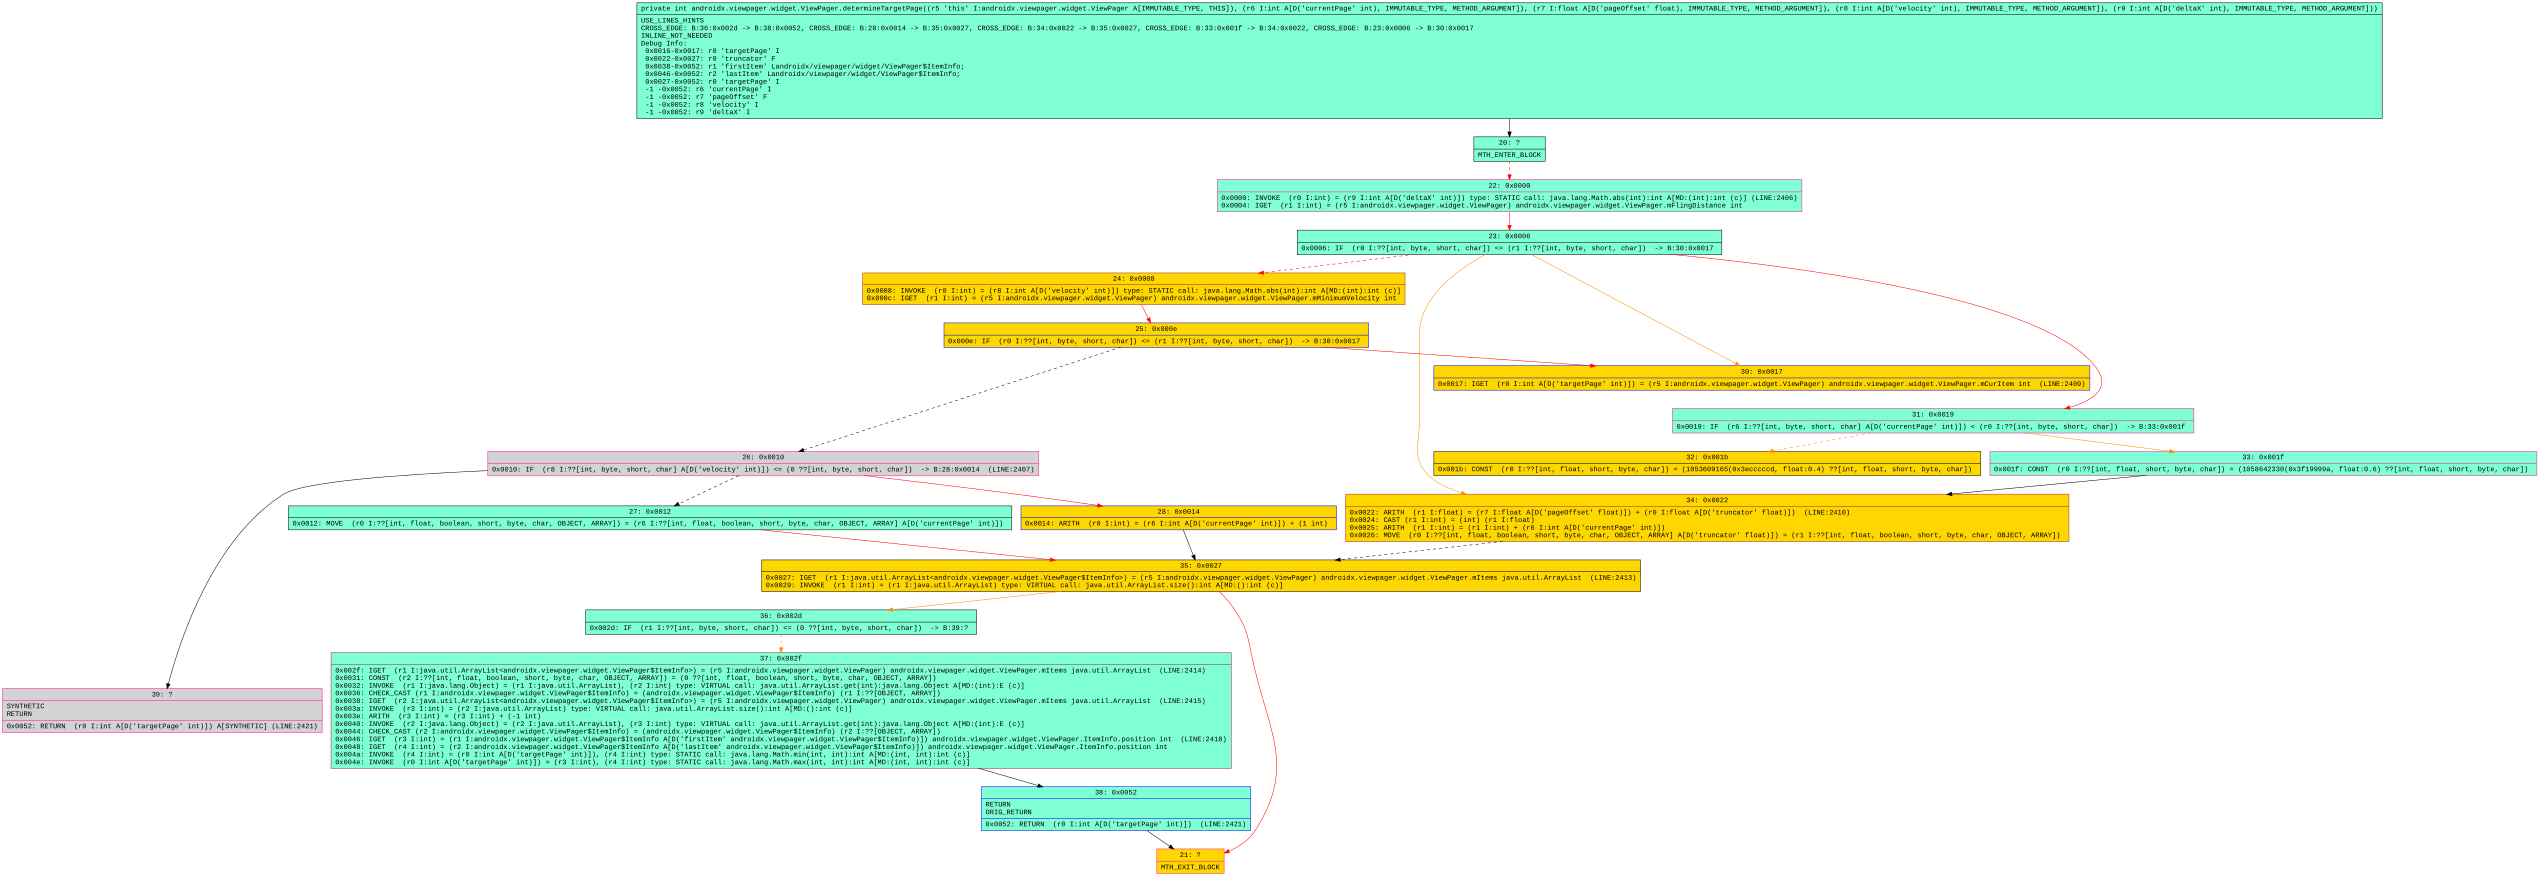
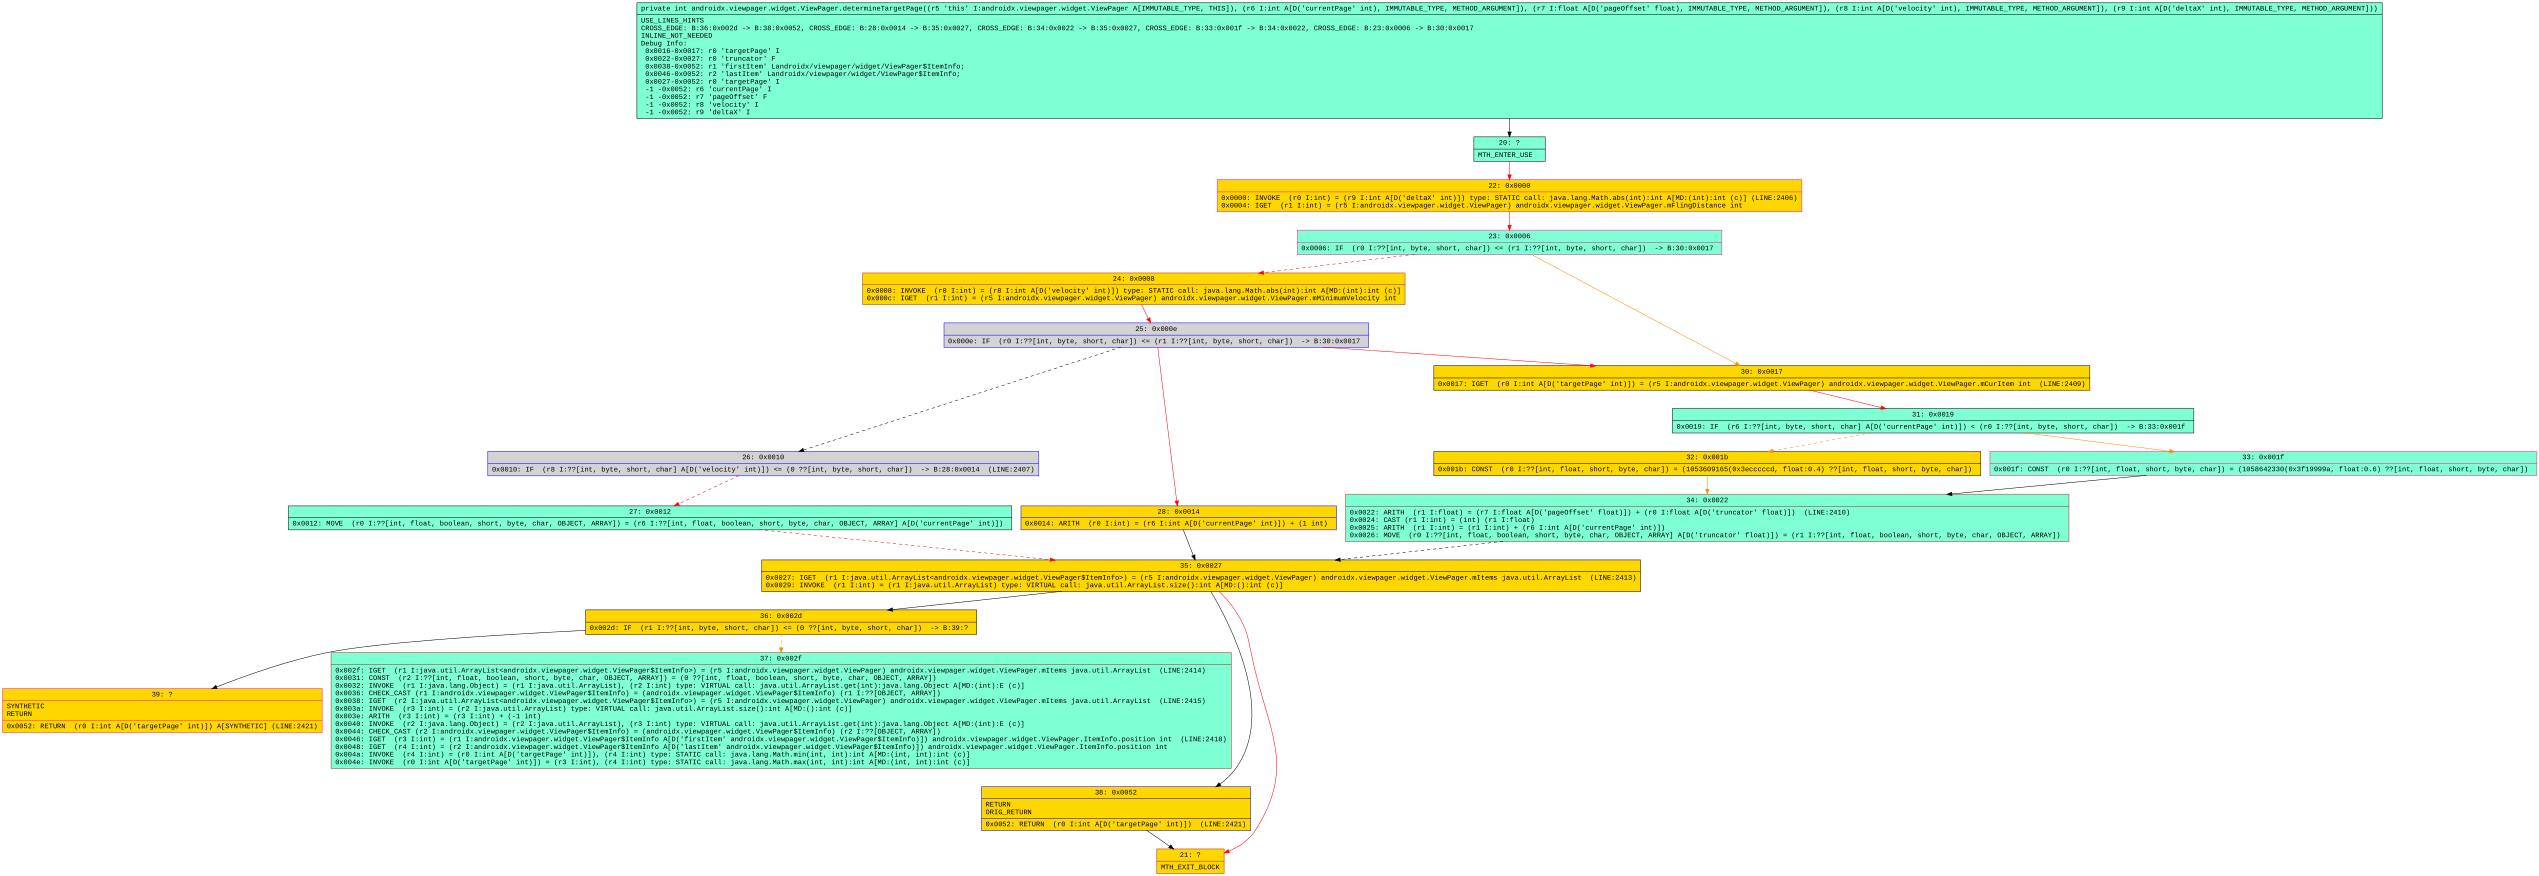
(1510, 155) -> (1505, 155)
(1510, 168) -> (1510, 168)
(1510, 196) -> (1510, 196)
(1510, 242) -> (1510, 242)
(1921, 291) -> (1845, 399)
(1156, 335) -> (1156, 335)
(1419, 371) -> (1707, 482)
(1762, 378) -> (1762, 378)
(1933, 421) -> (1933, 421)
(763, 464) -> (763, 464)
(709, 490) -> (709, 490)
(981, 490) -> (1167, 424)
(275, 500) -> (398, 643)
(1707, 518) -> (1707, 518)
(905, 545) -> (905, 545)
(977, 600) -> (977, 600)
(781, 622) -> (781, 622)
(162, 711) -> (162, 711)
(1008, 777) -> (1249, 689)
(1116, 809) -> (1116, 809)
(1190, 861) -> (1190, 861)
